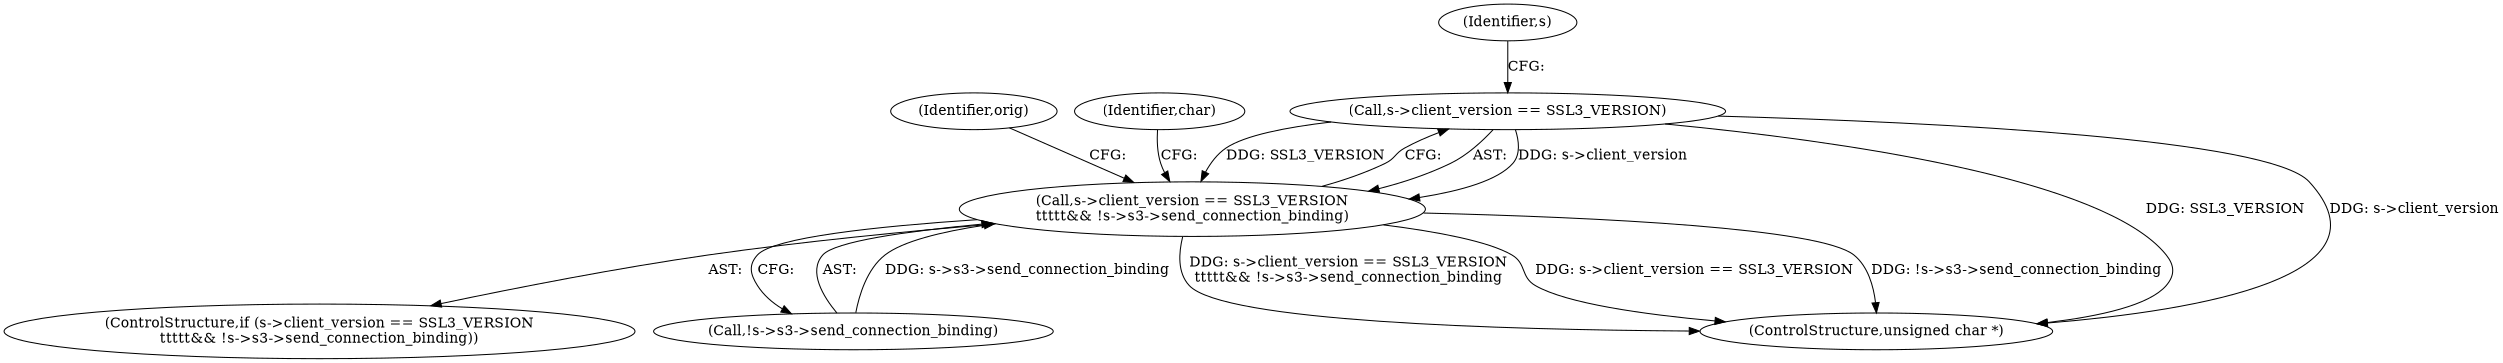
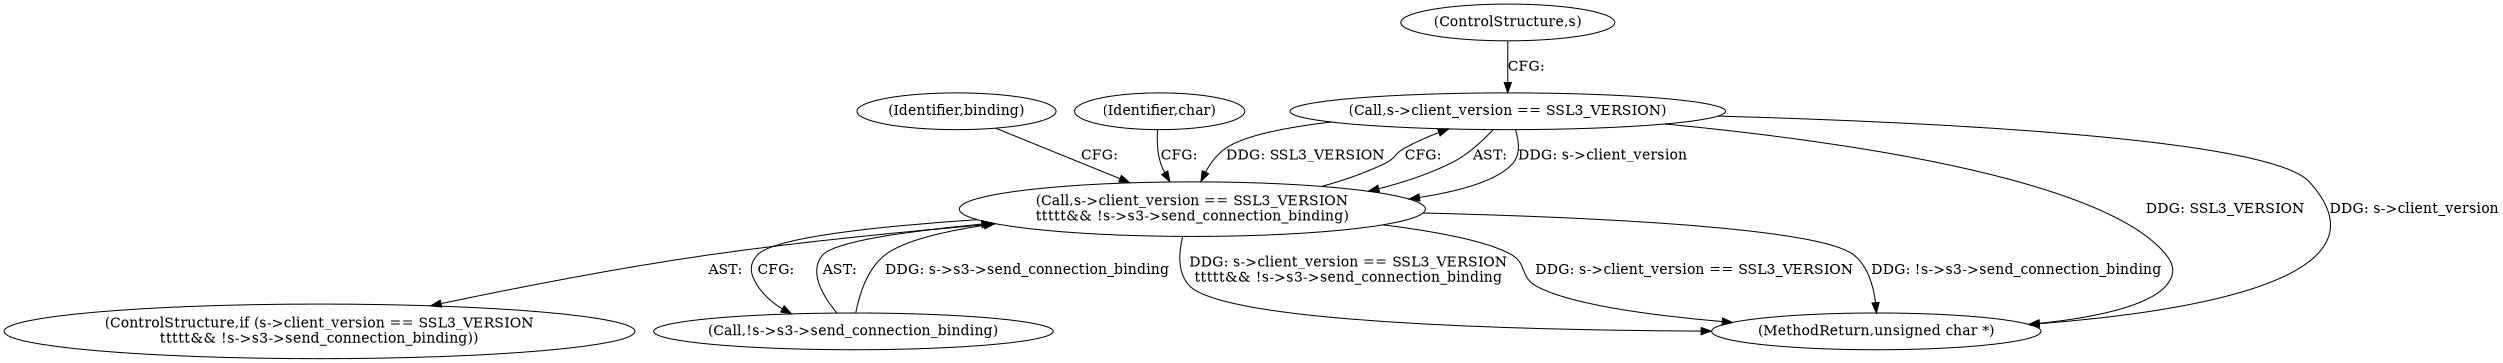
(1508, 22) -> (1508, 22)
(974, 111) -> (957, 111)
(1876, 331) -> (1876, 331)
